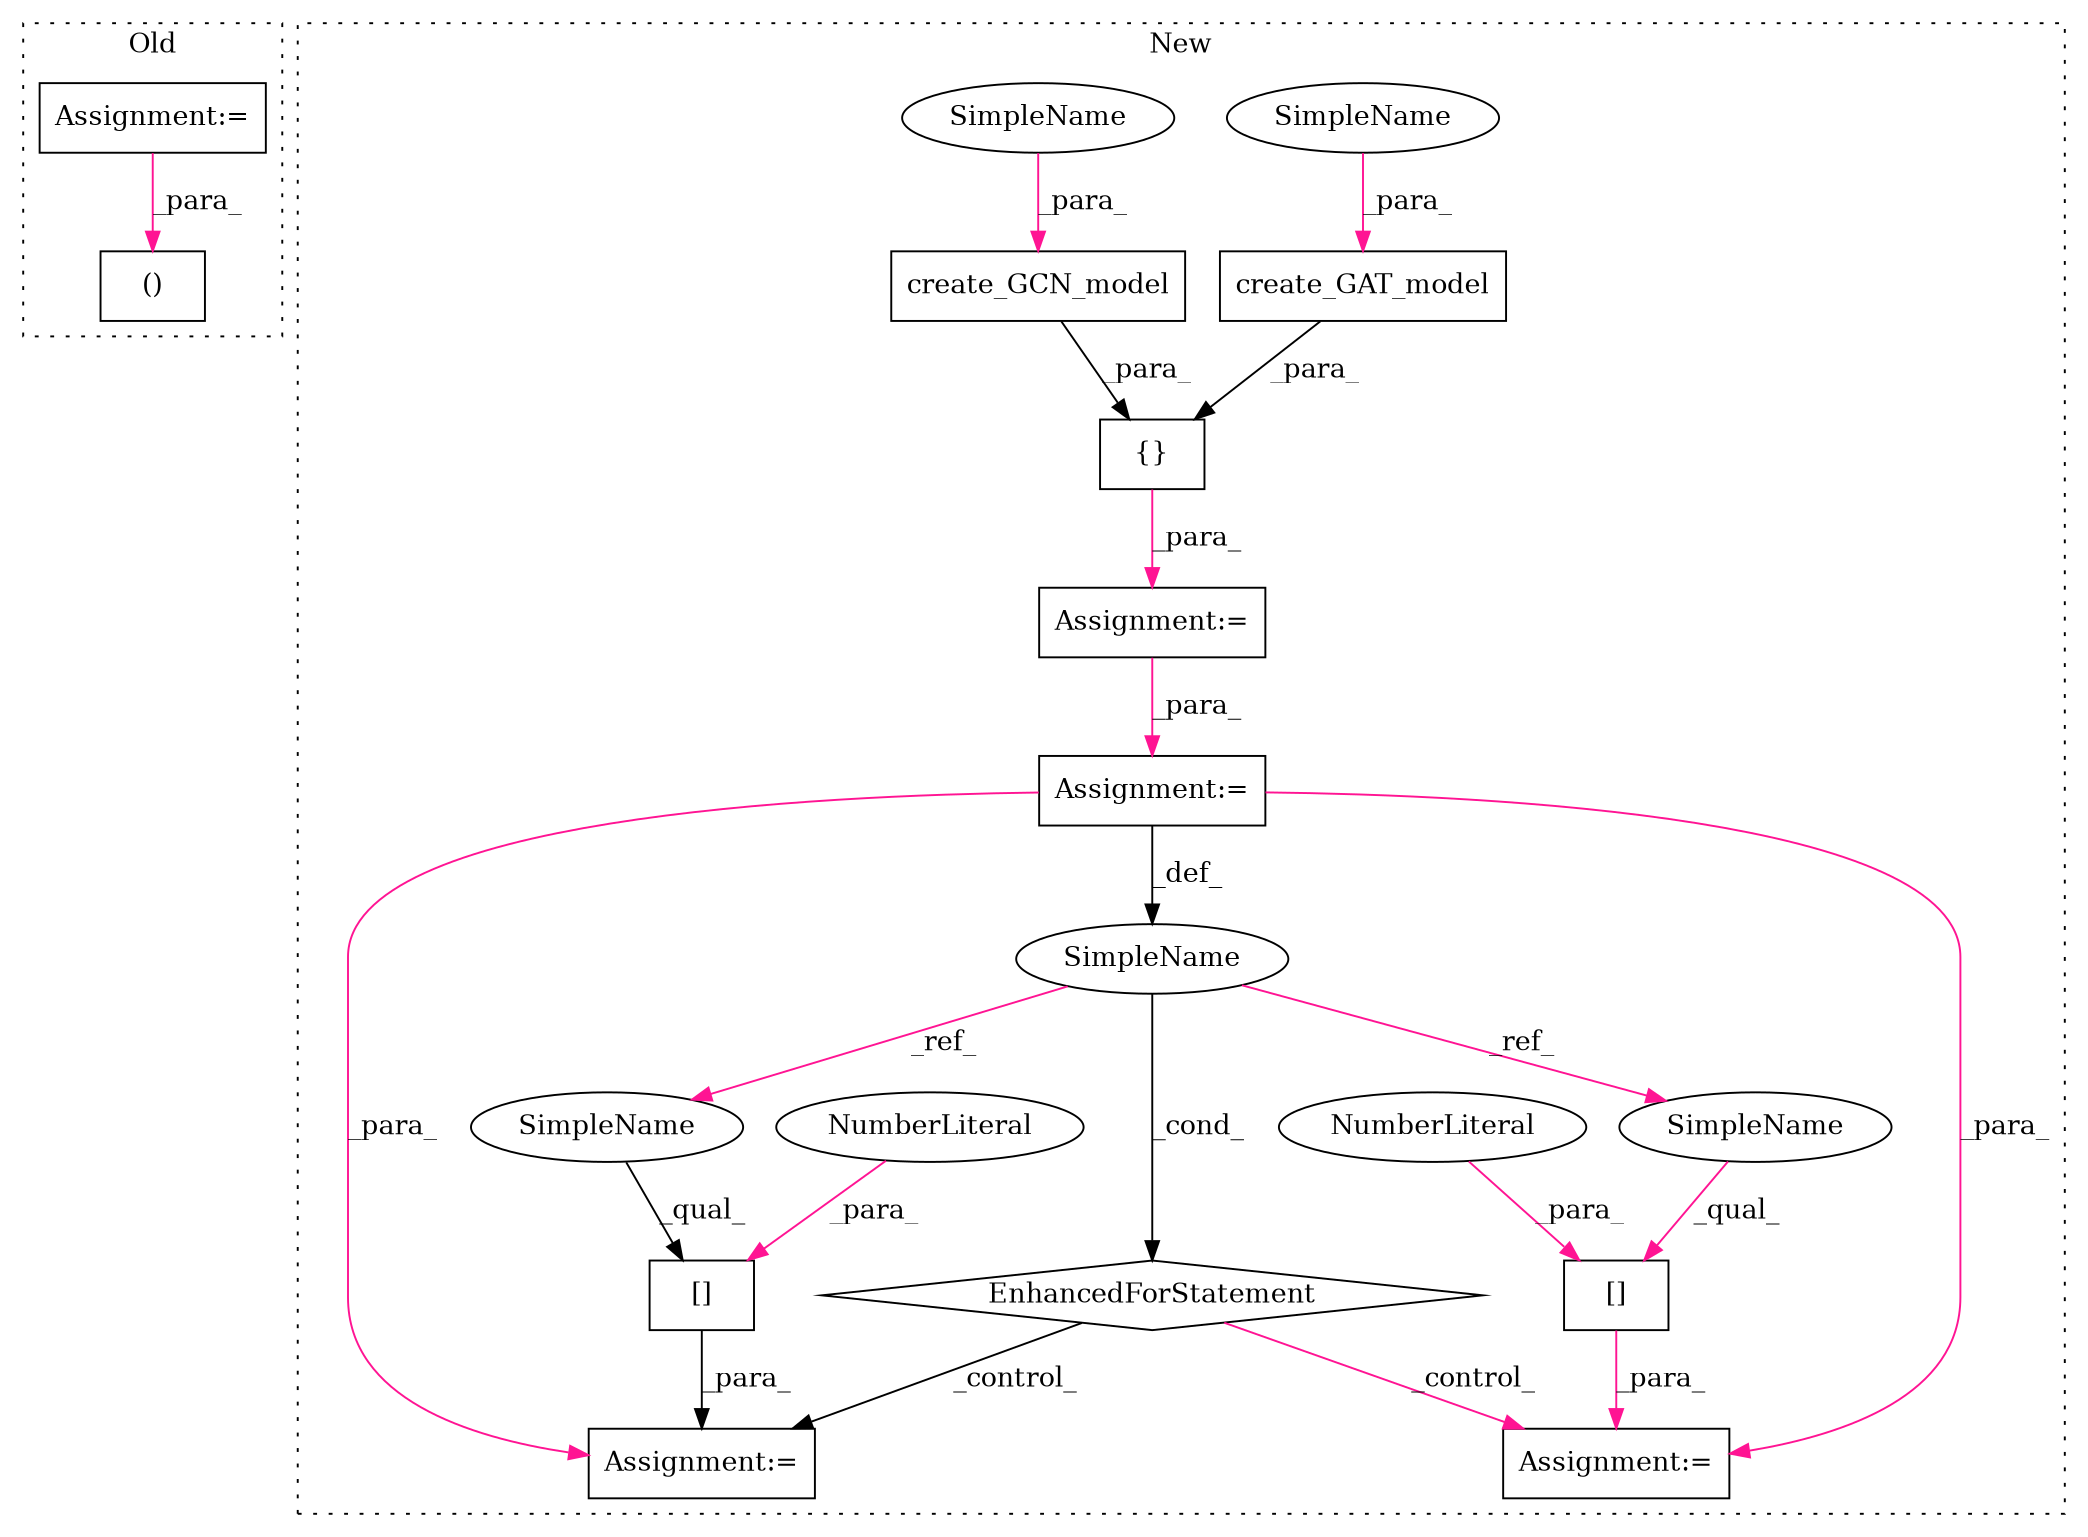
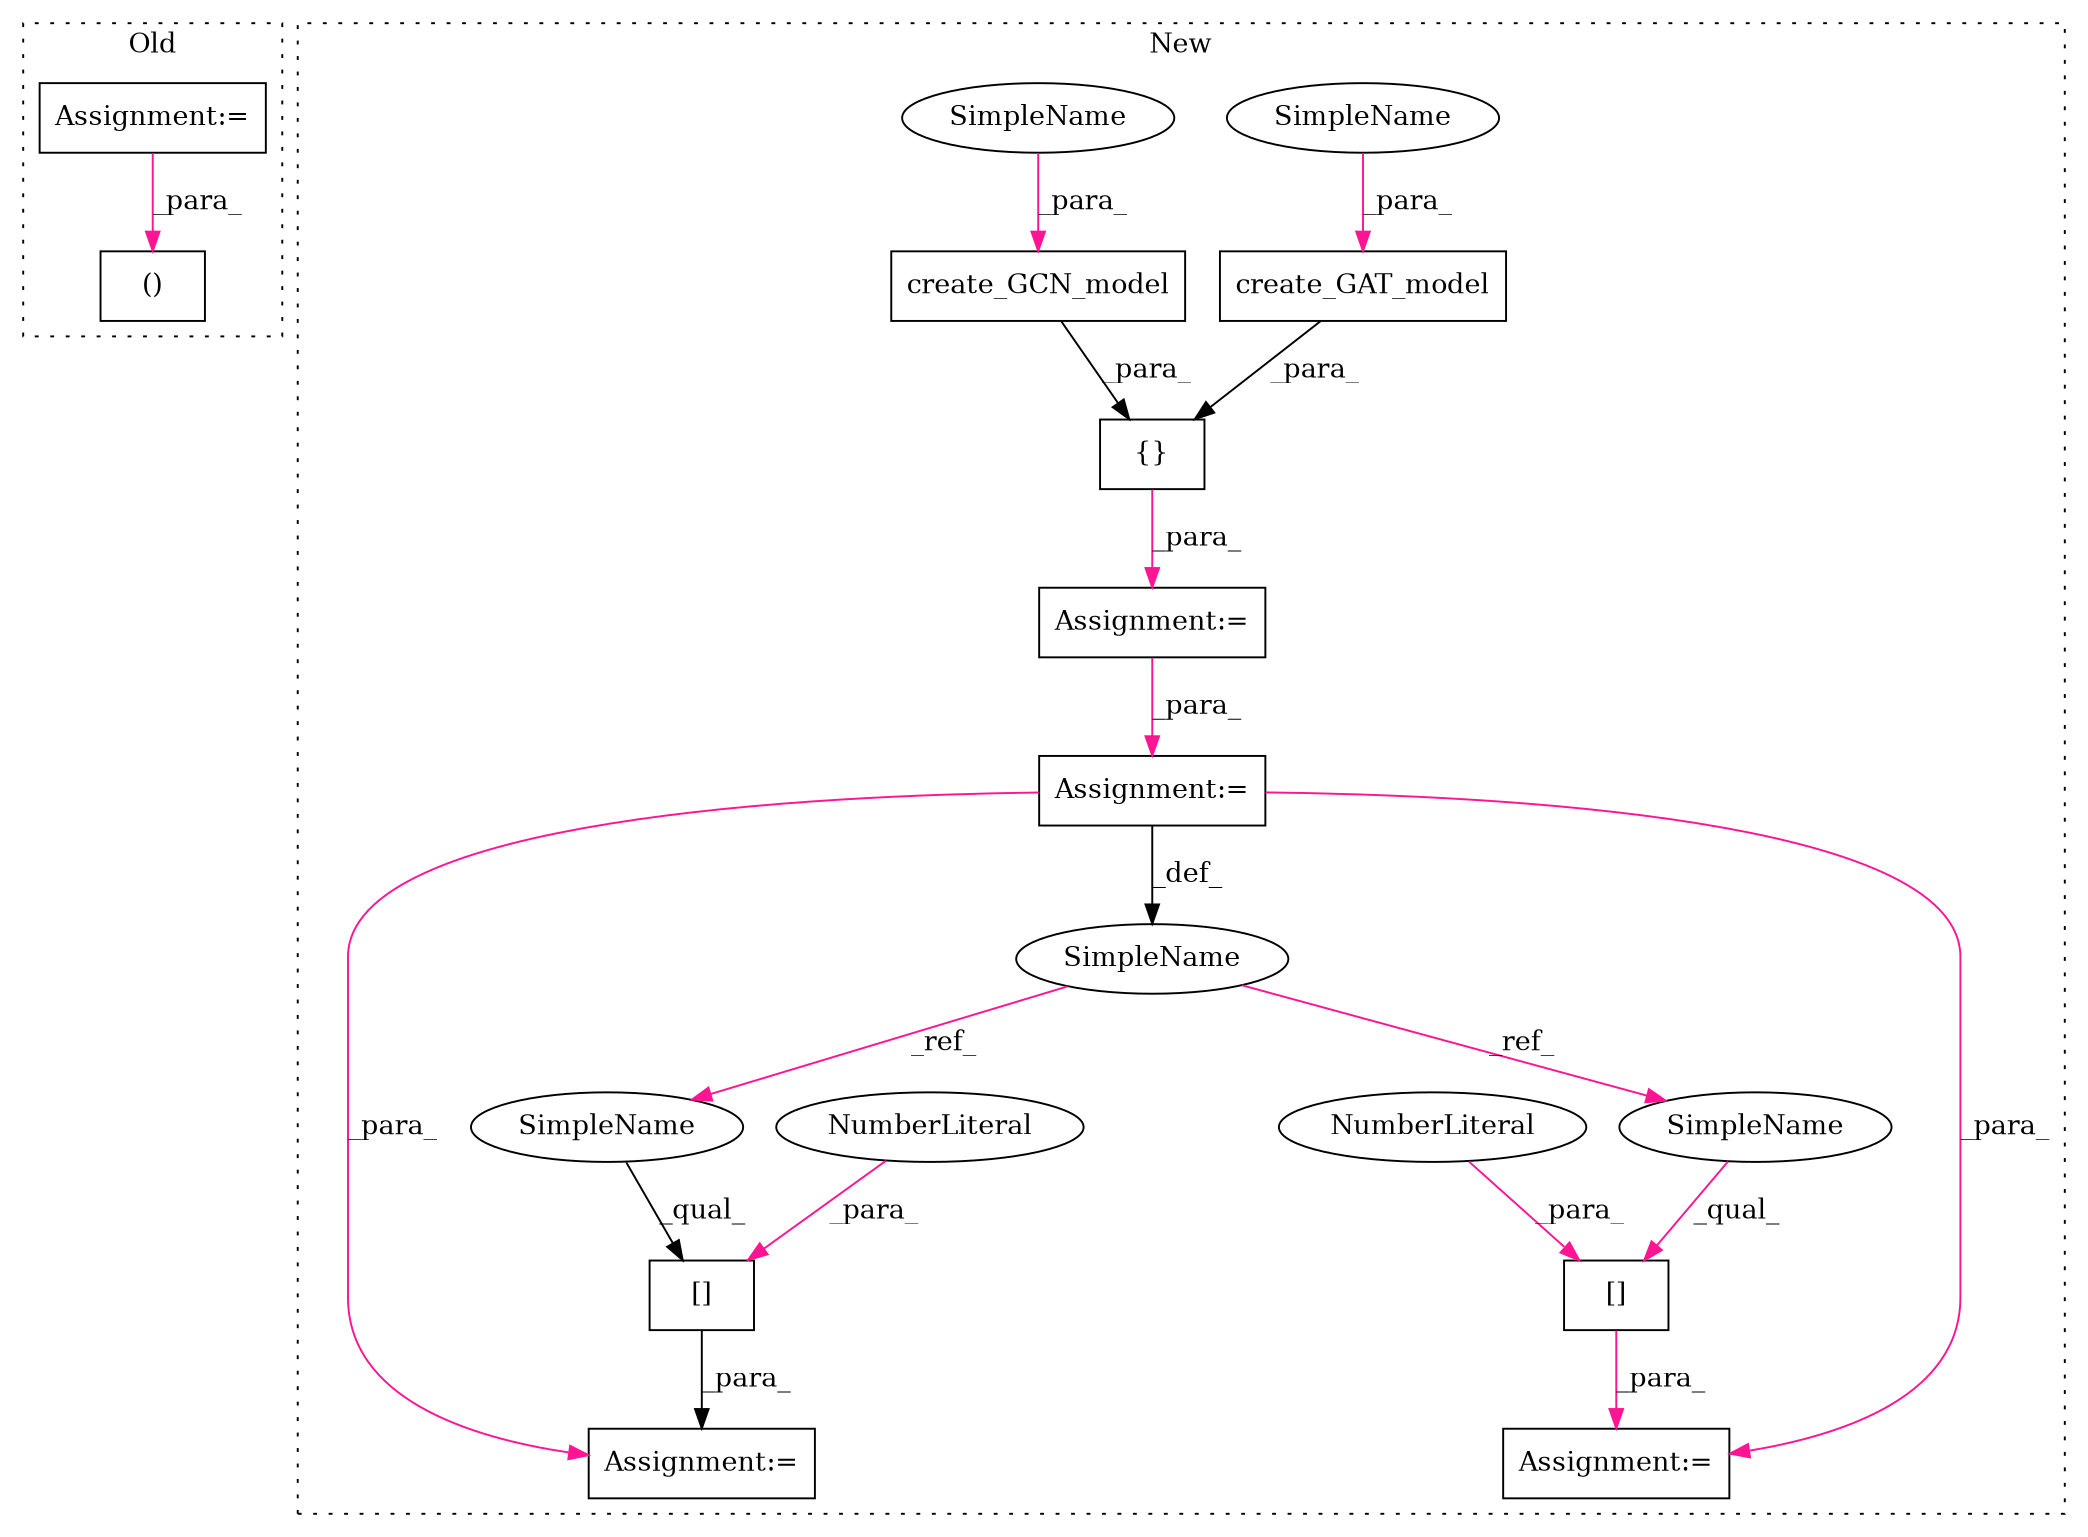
(1152, 1295) -> none
